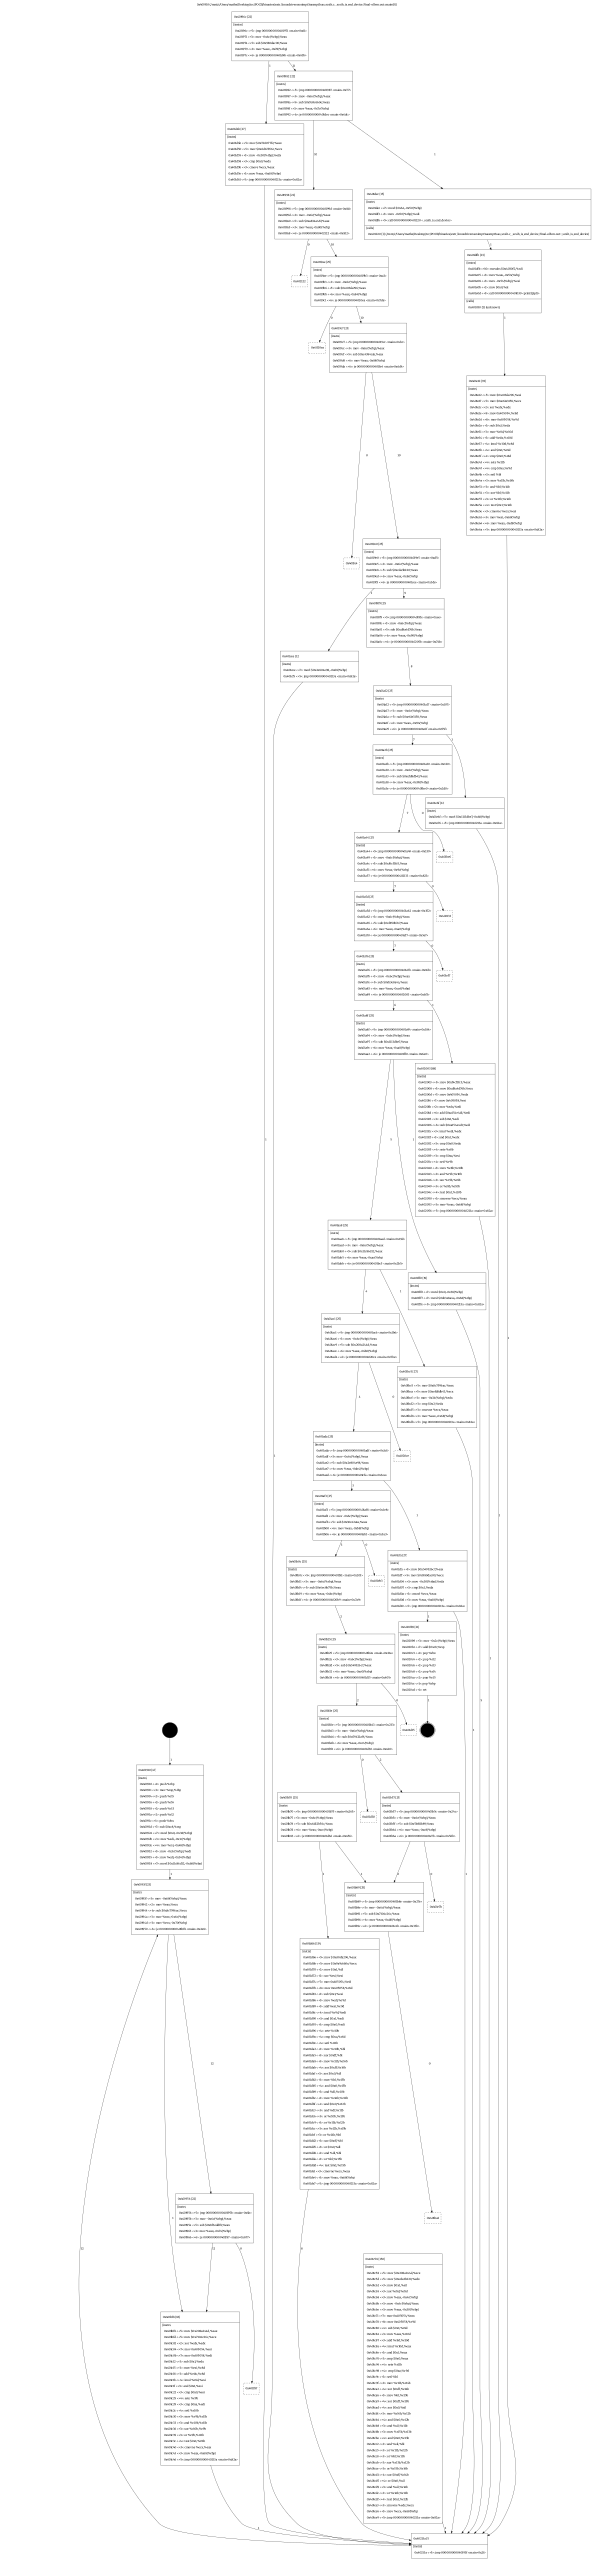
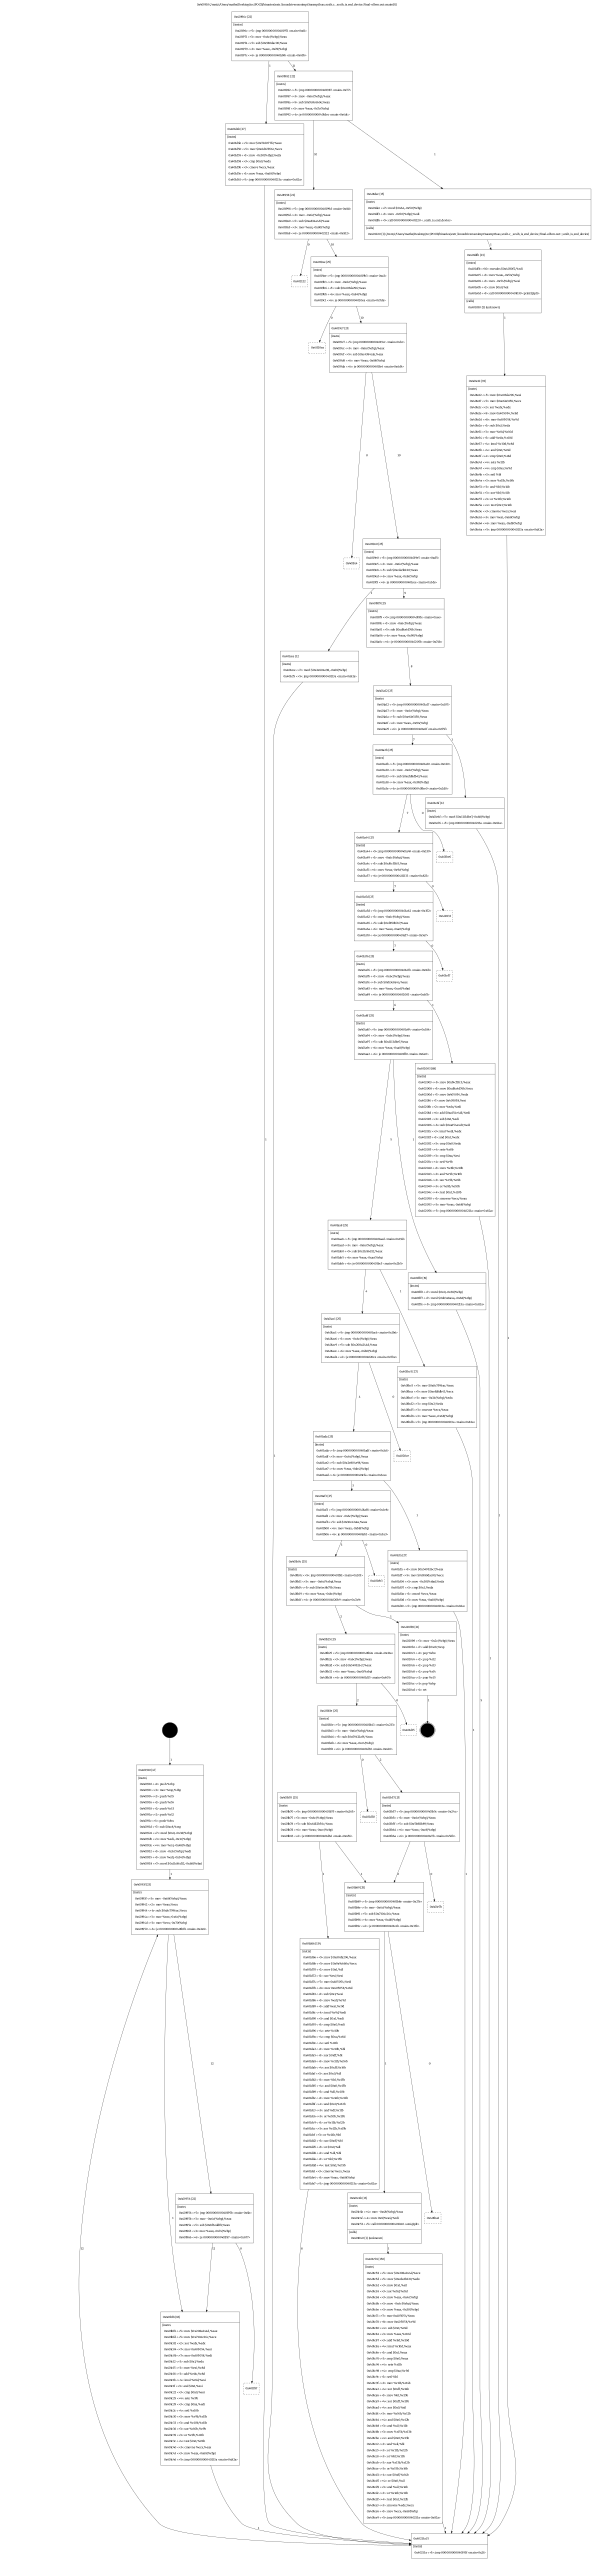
(427, 1616) -> (376, 1615)
none -> (384, 2218)
